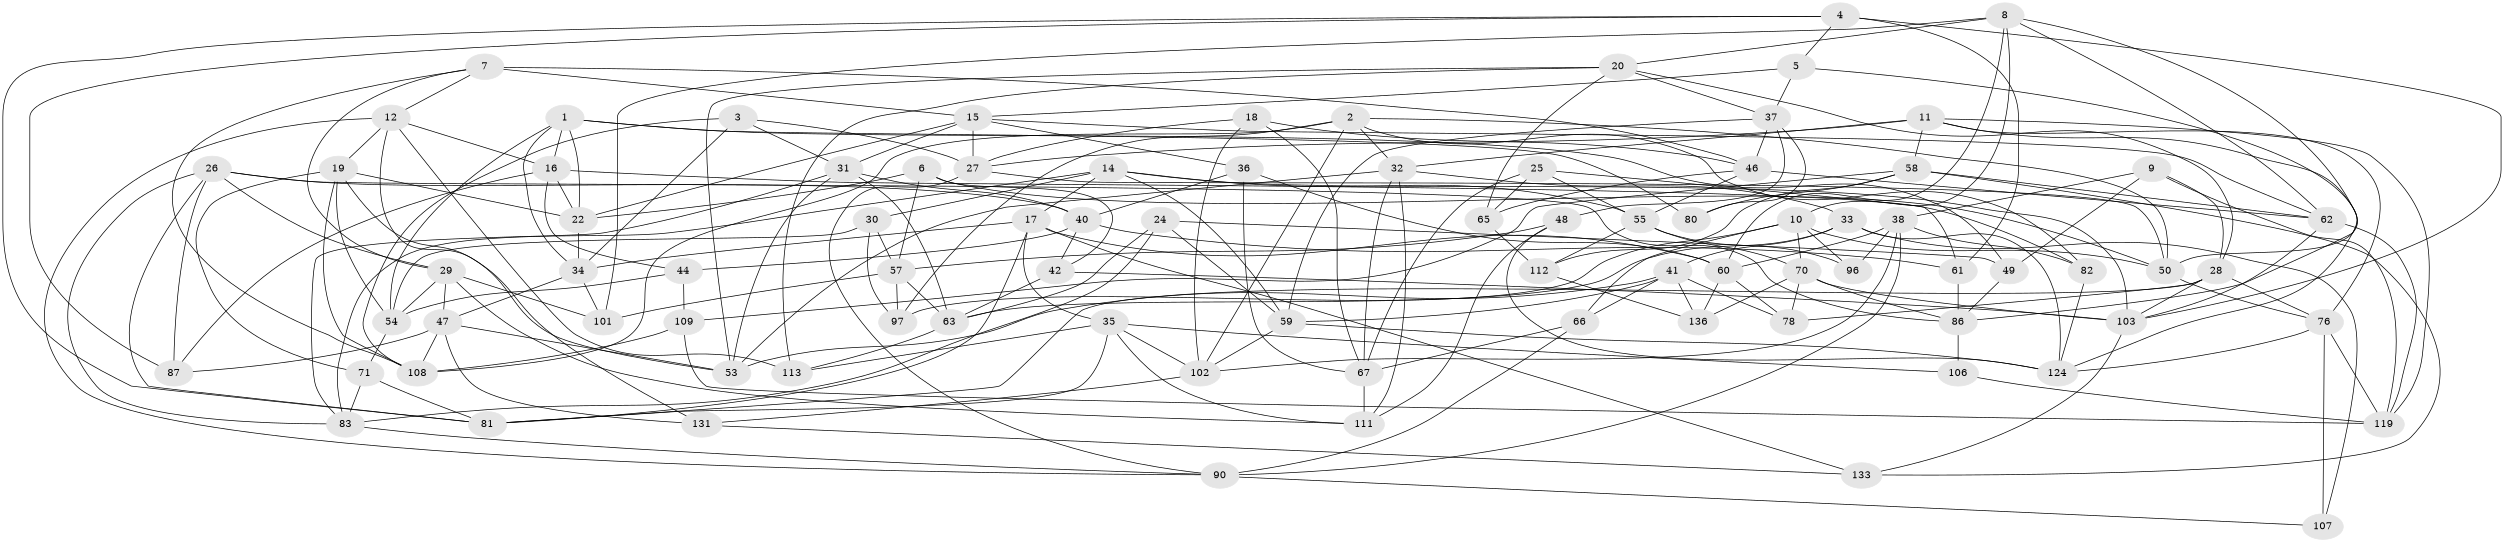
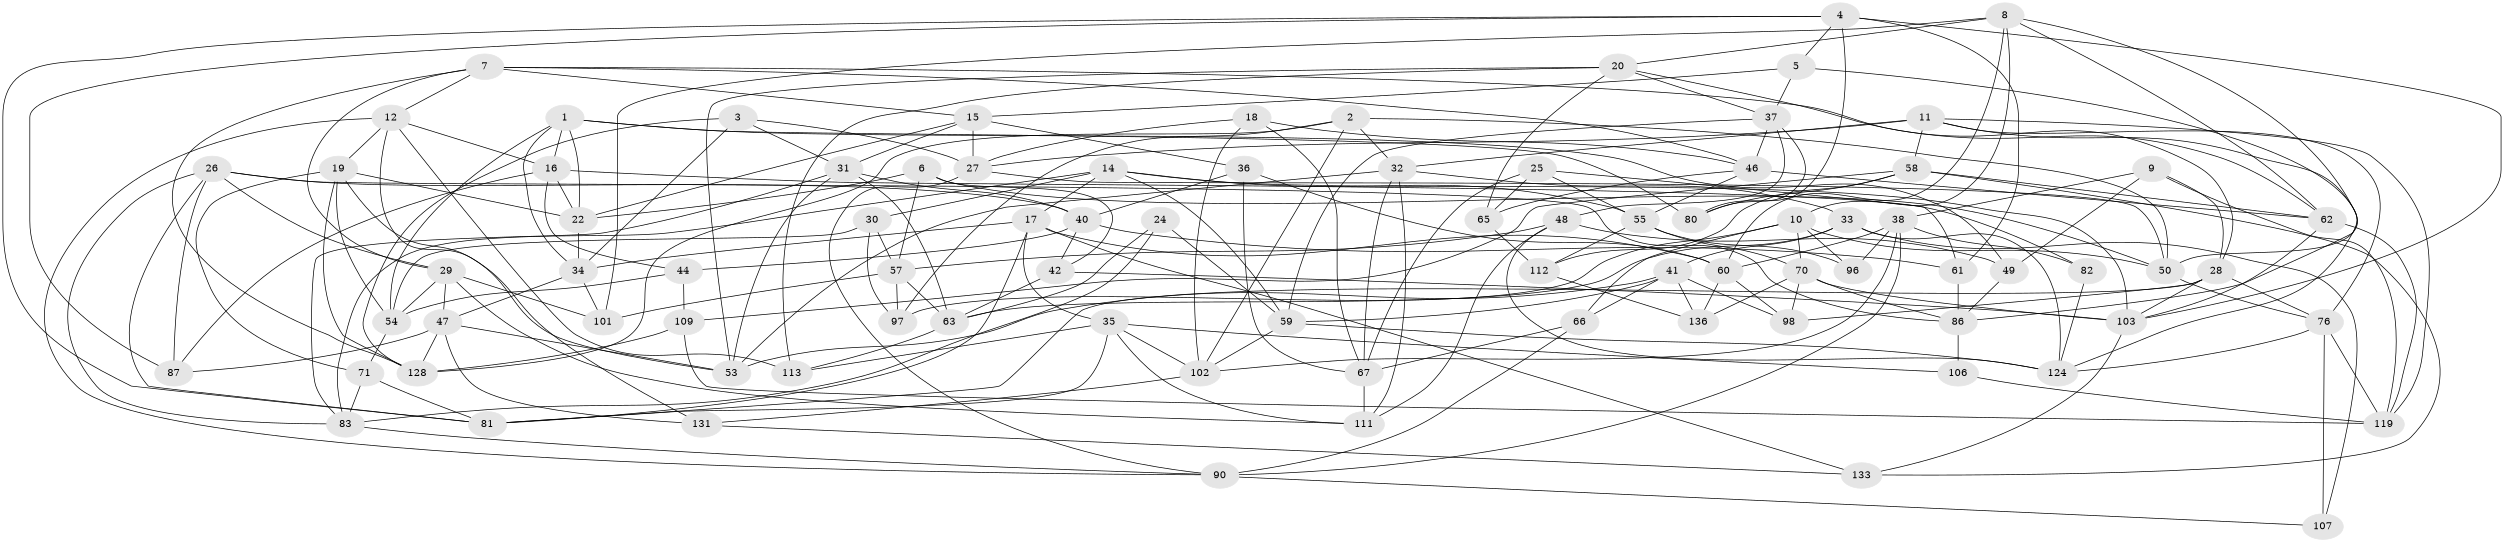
(1458, 133) -> (1420, 81)
none -> (1826, 163)
(1711, 168) -> none
(1425, 232) -> (1746, 241)
(1789, 322) -> (1789, 322)
(417, 373) -> (417, 373)
